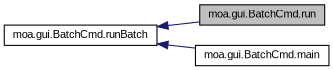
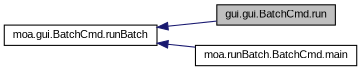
(262, 15) -> (276, 15)
(262, 56) -> (276, 56)
